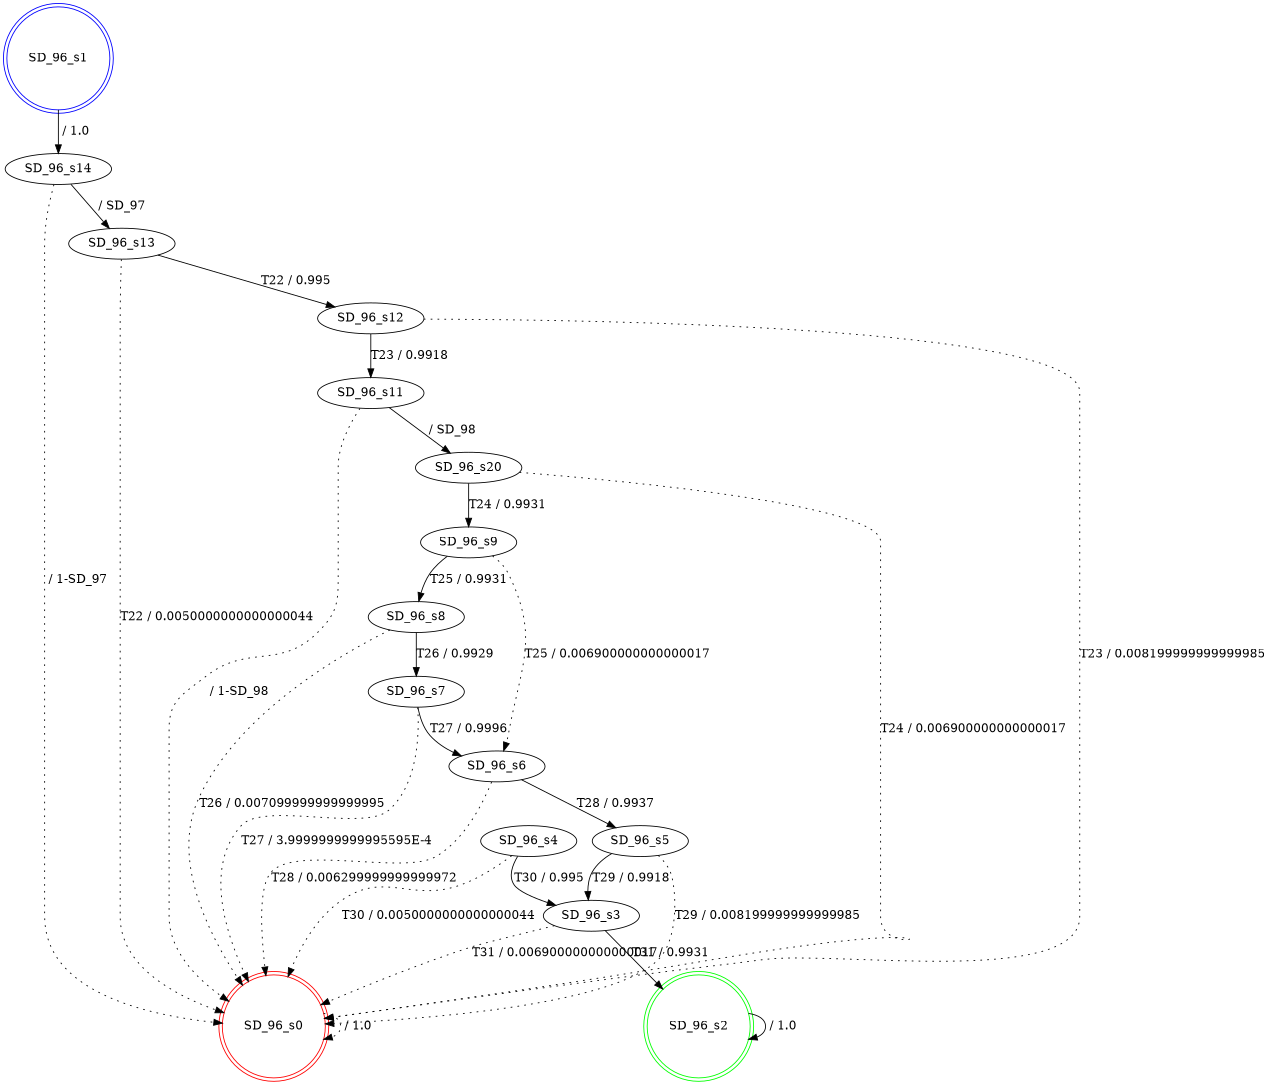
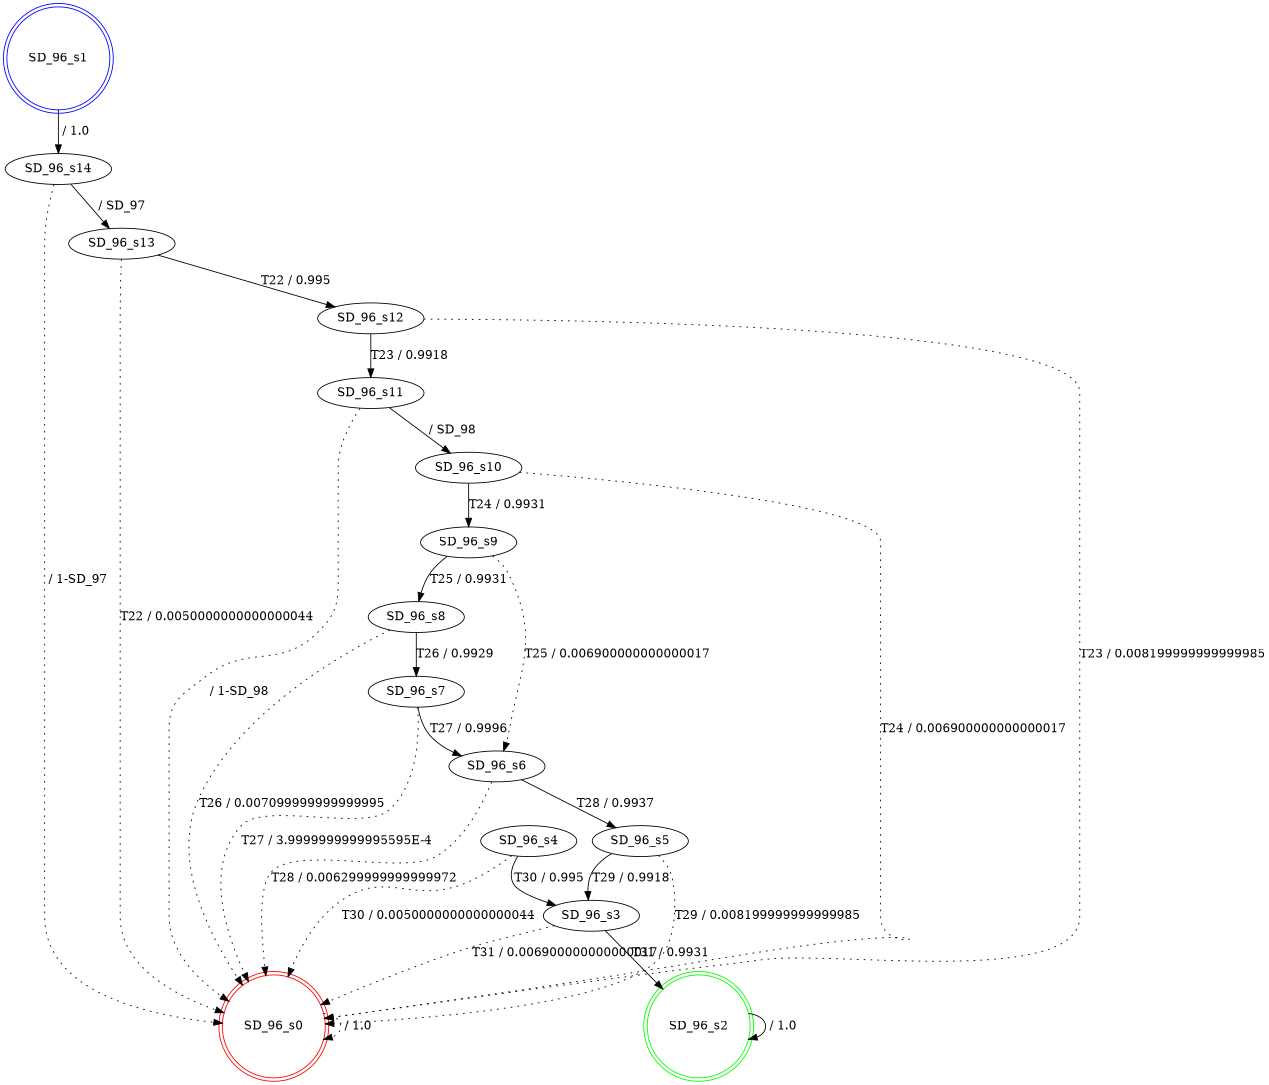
(469, 468) -> (469, 468)
